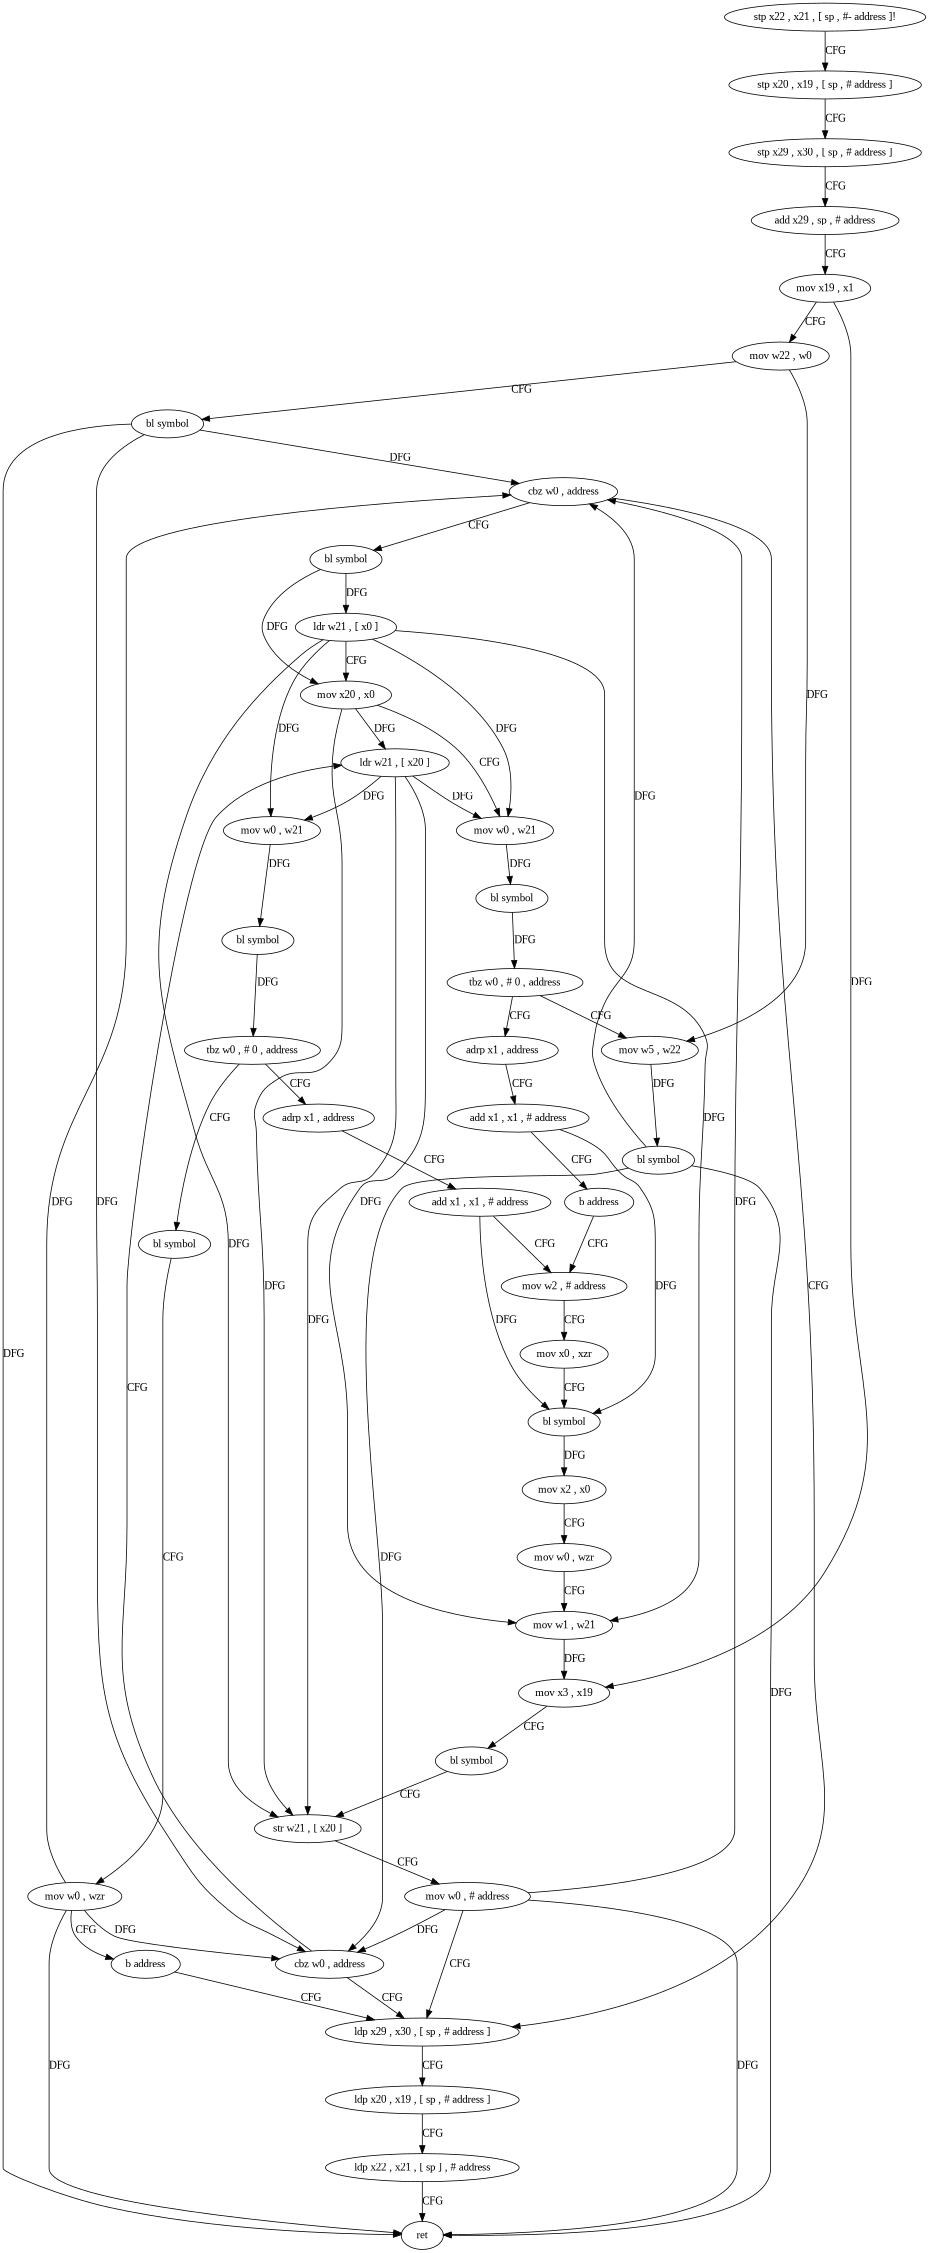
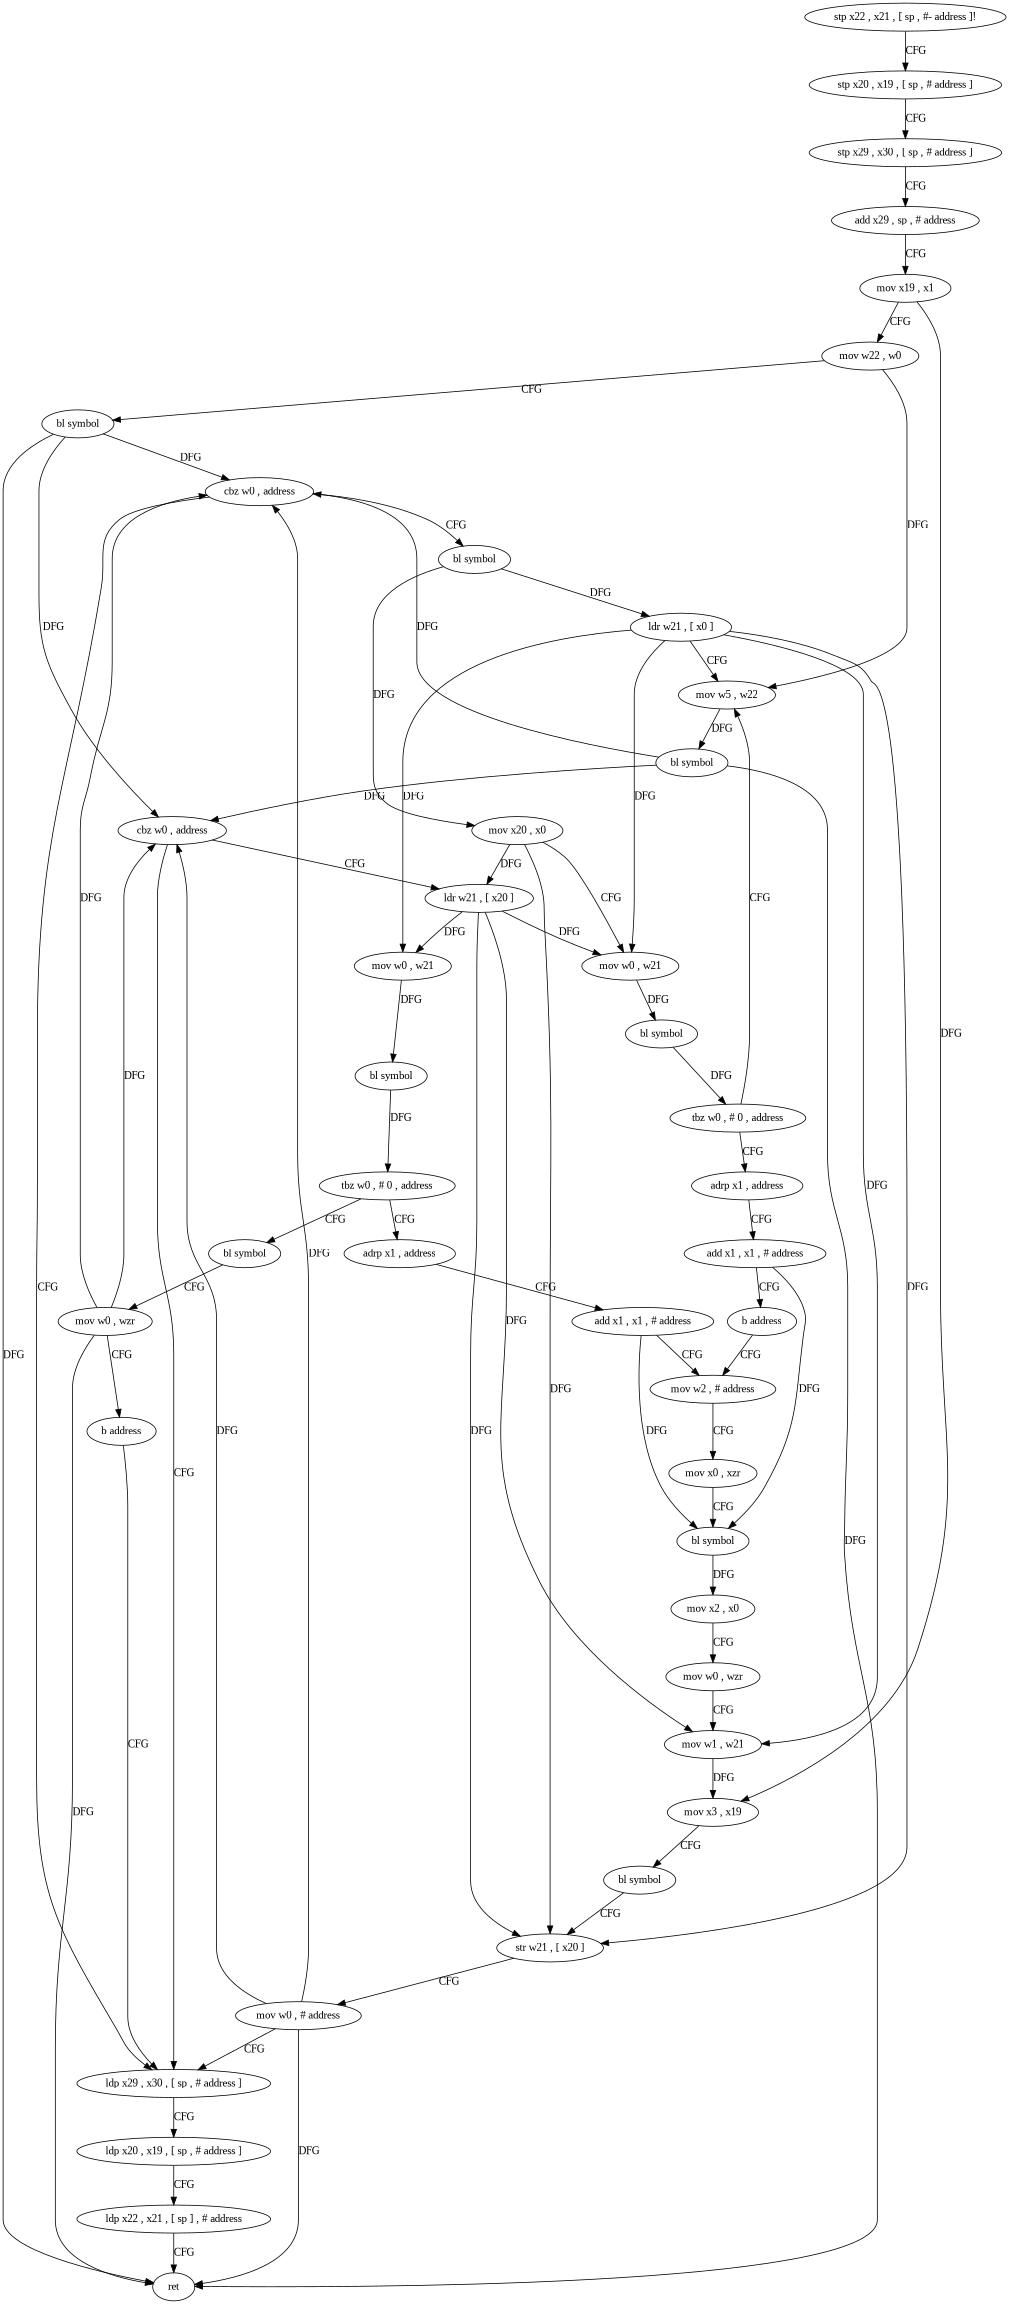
(346, 657) -> (702, 658)
